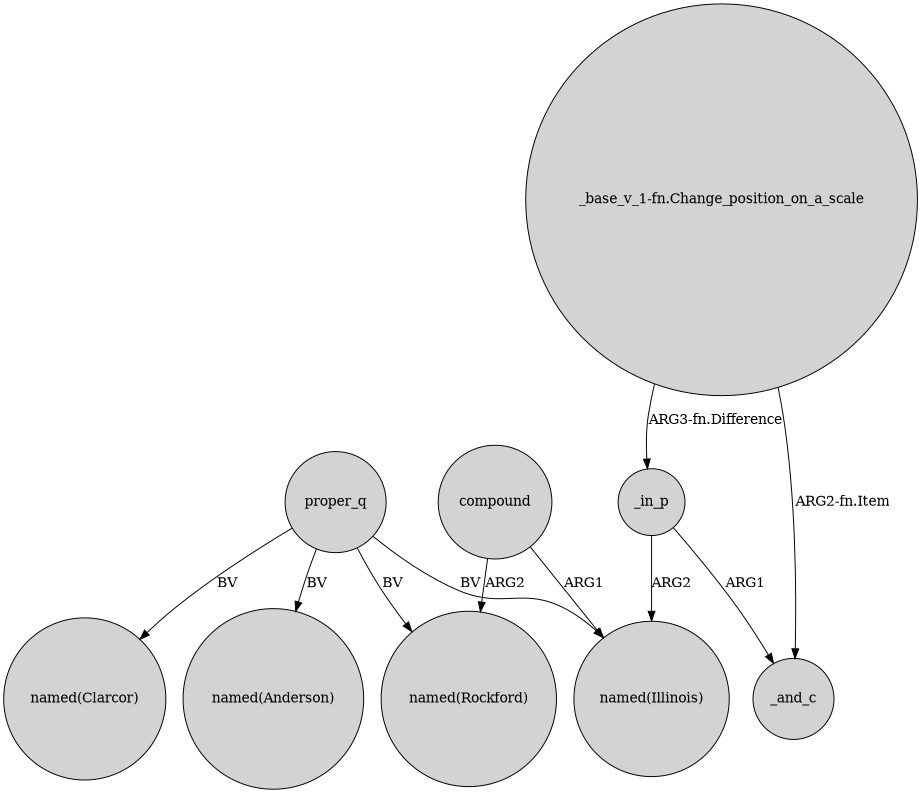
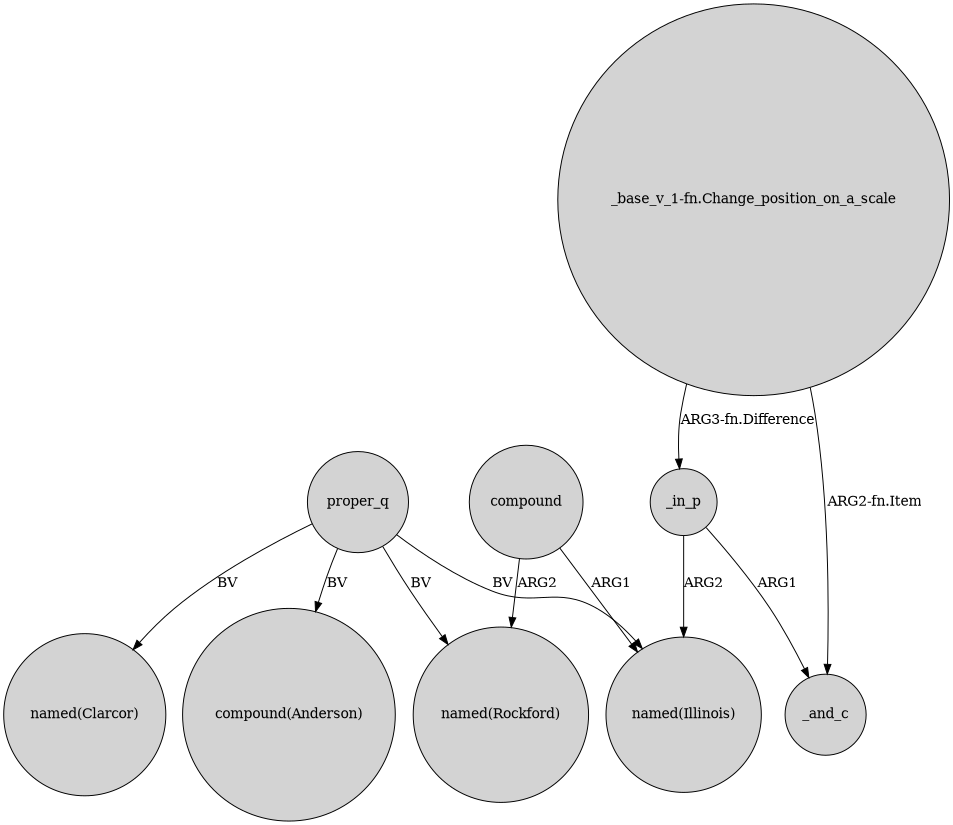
(273, 699) -> (289, 715)
